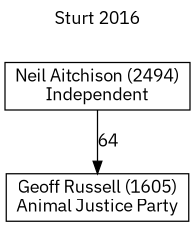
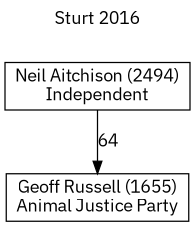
(98, 198) -> (98, 198)
